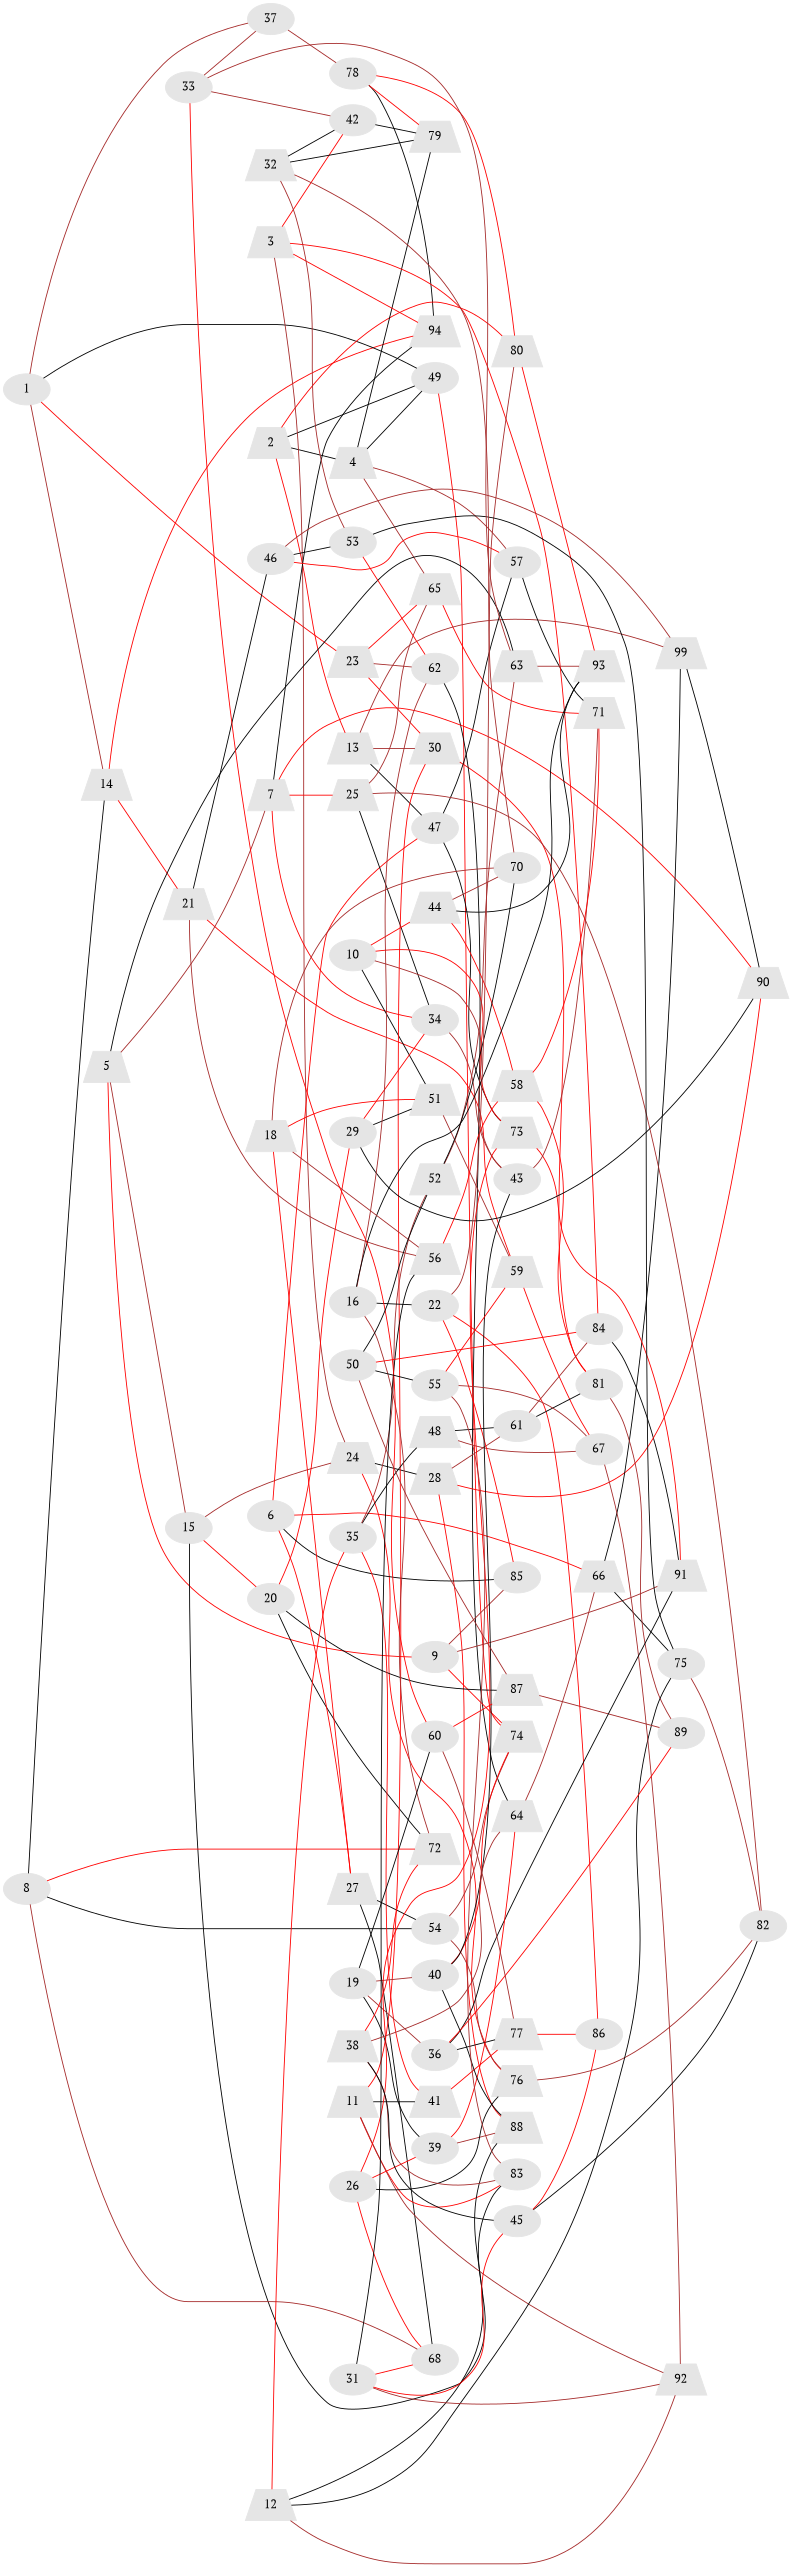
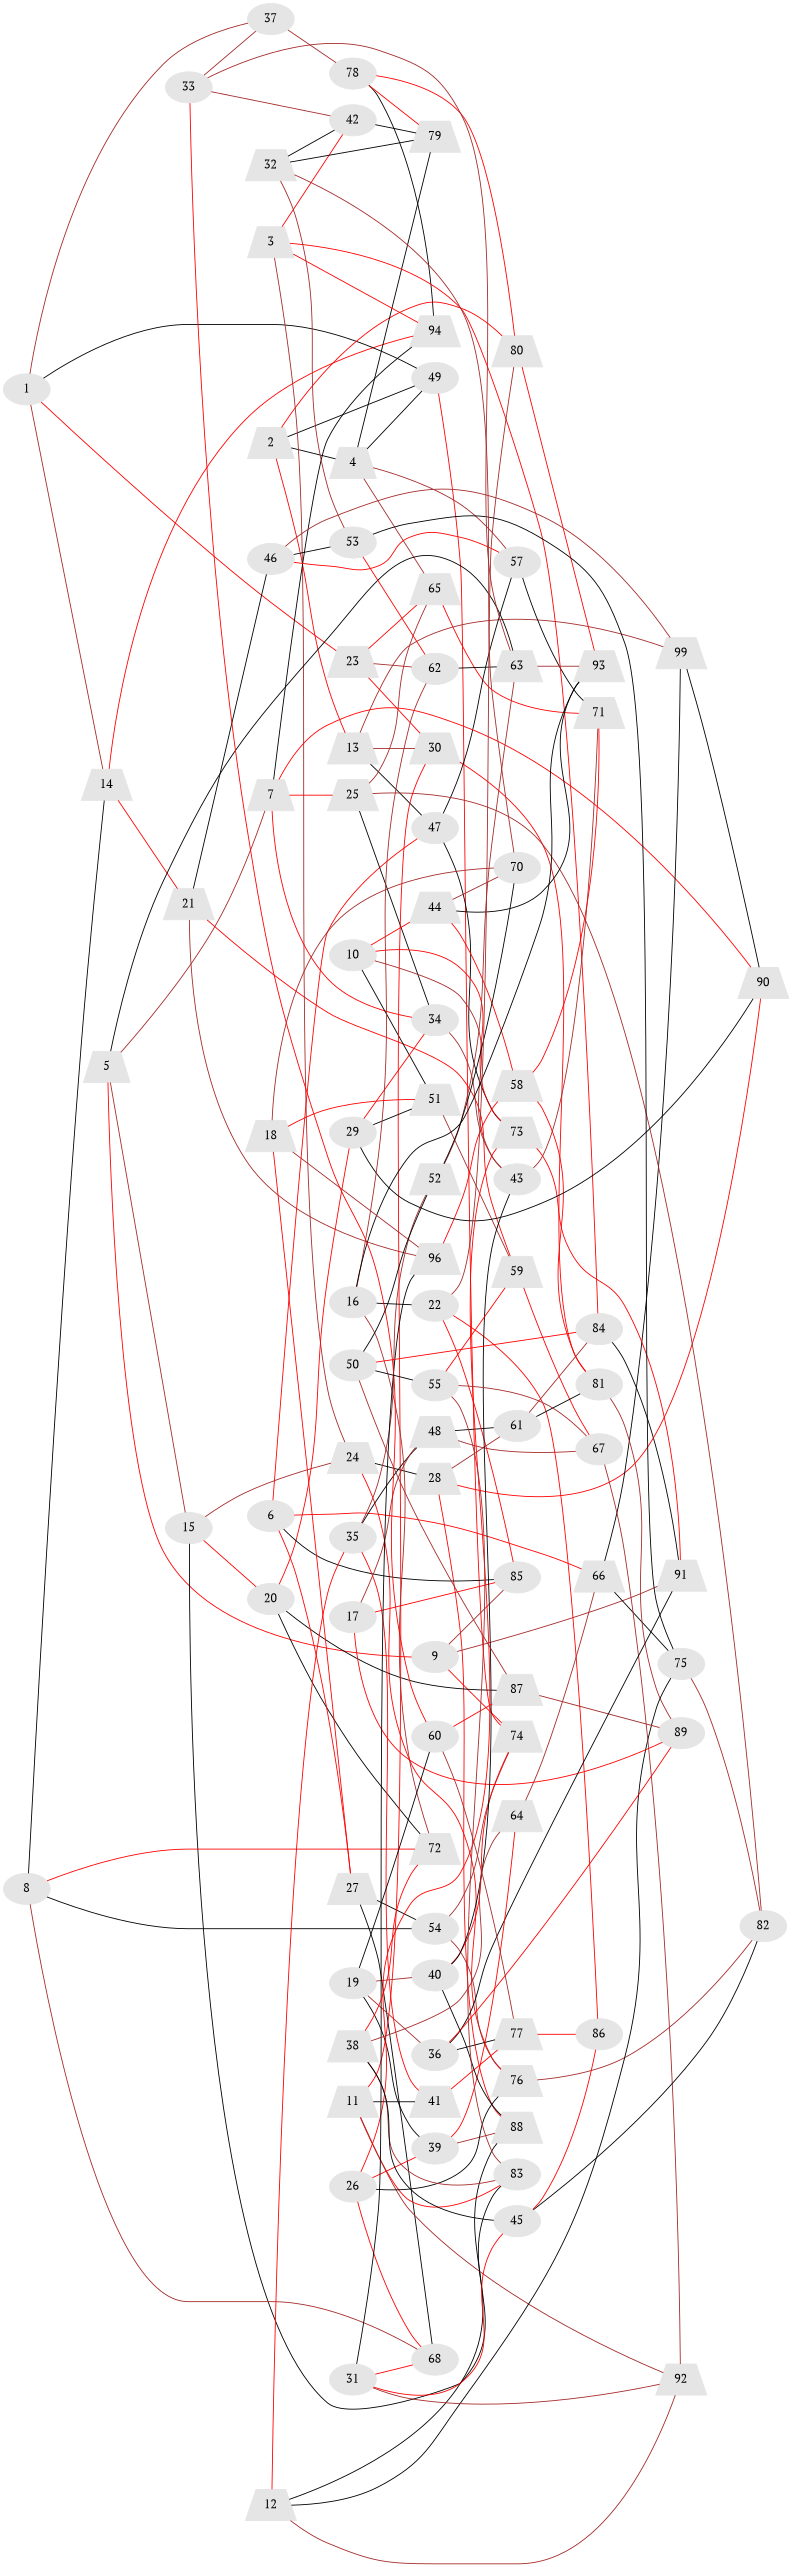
(476, 1242) -> (468, 668)
(435, 1259) -> (435, 1259)
none -> (353, 1617)
